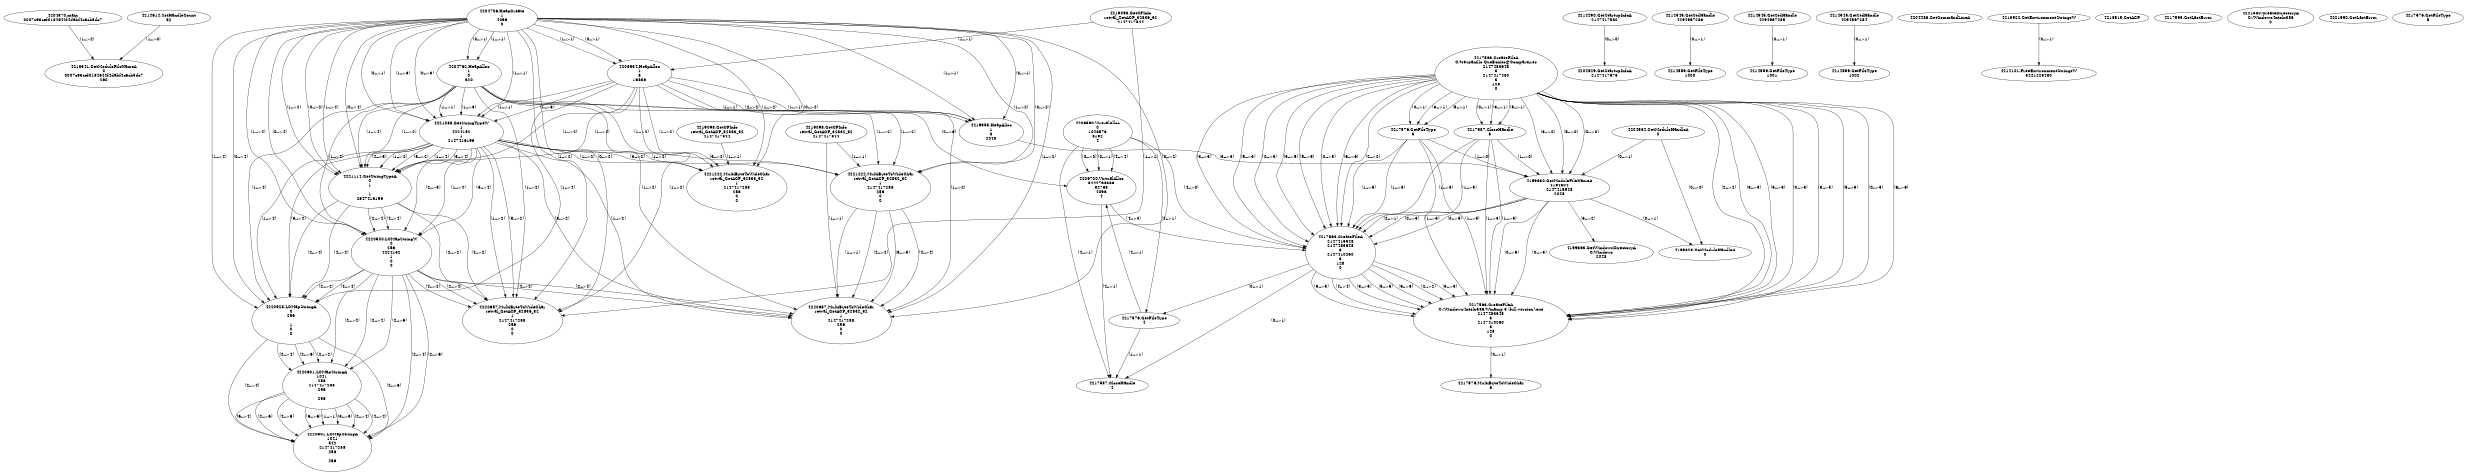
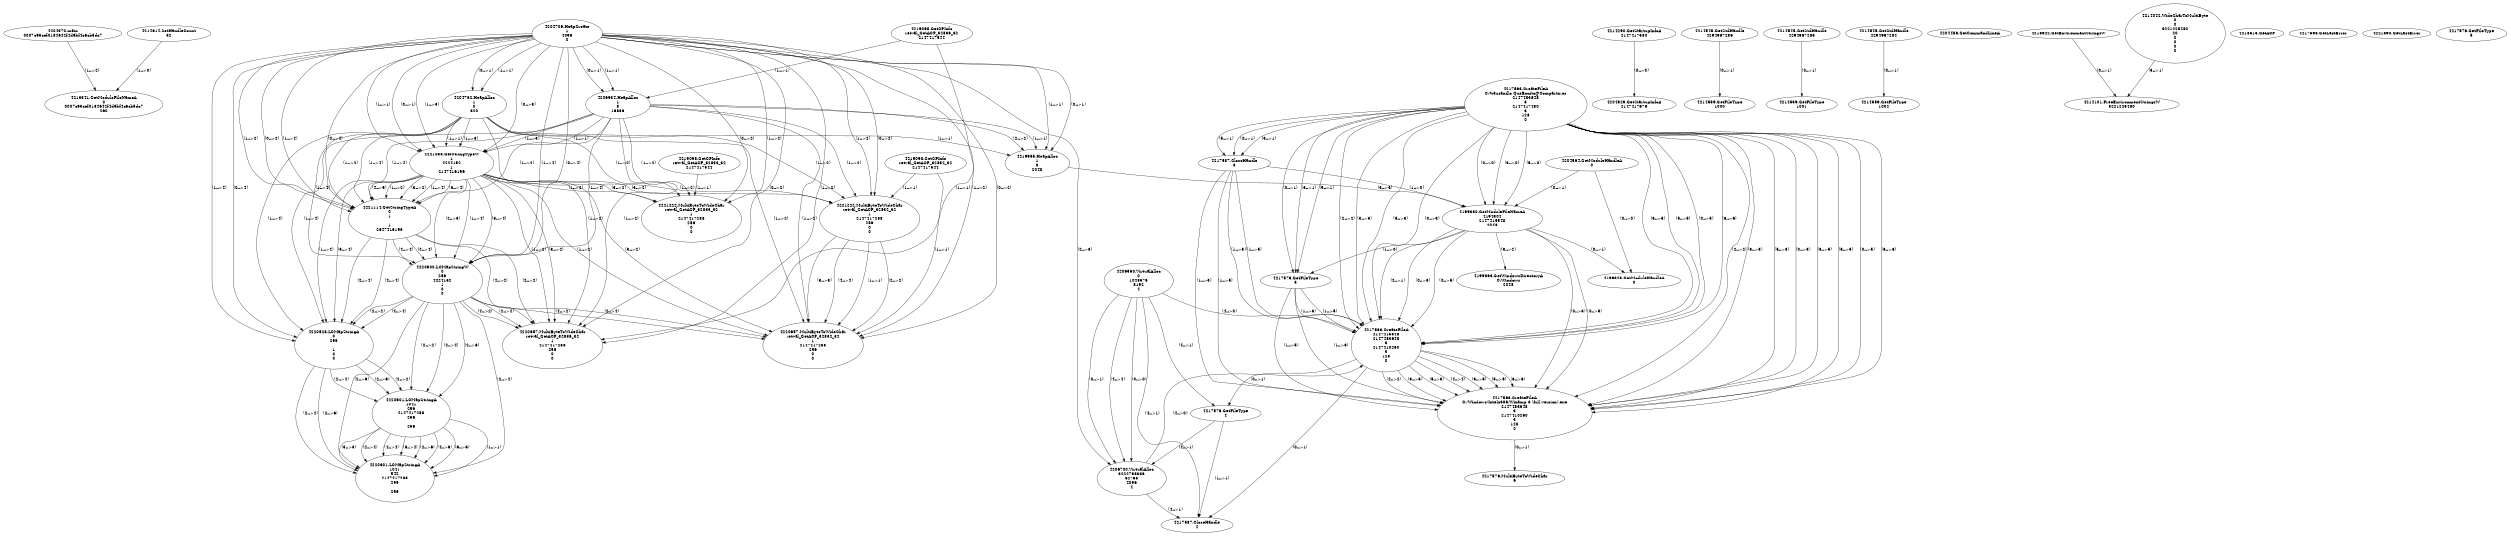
(2271, 18) -> none
none -> (2175, 33)
(920, 117) -> (1002, 107)
(1476, 159) -> (1388, 246)
none -> (592, 237)
